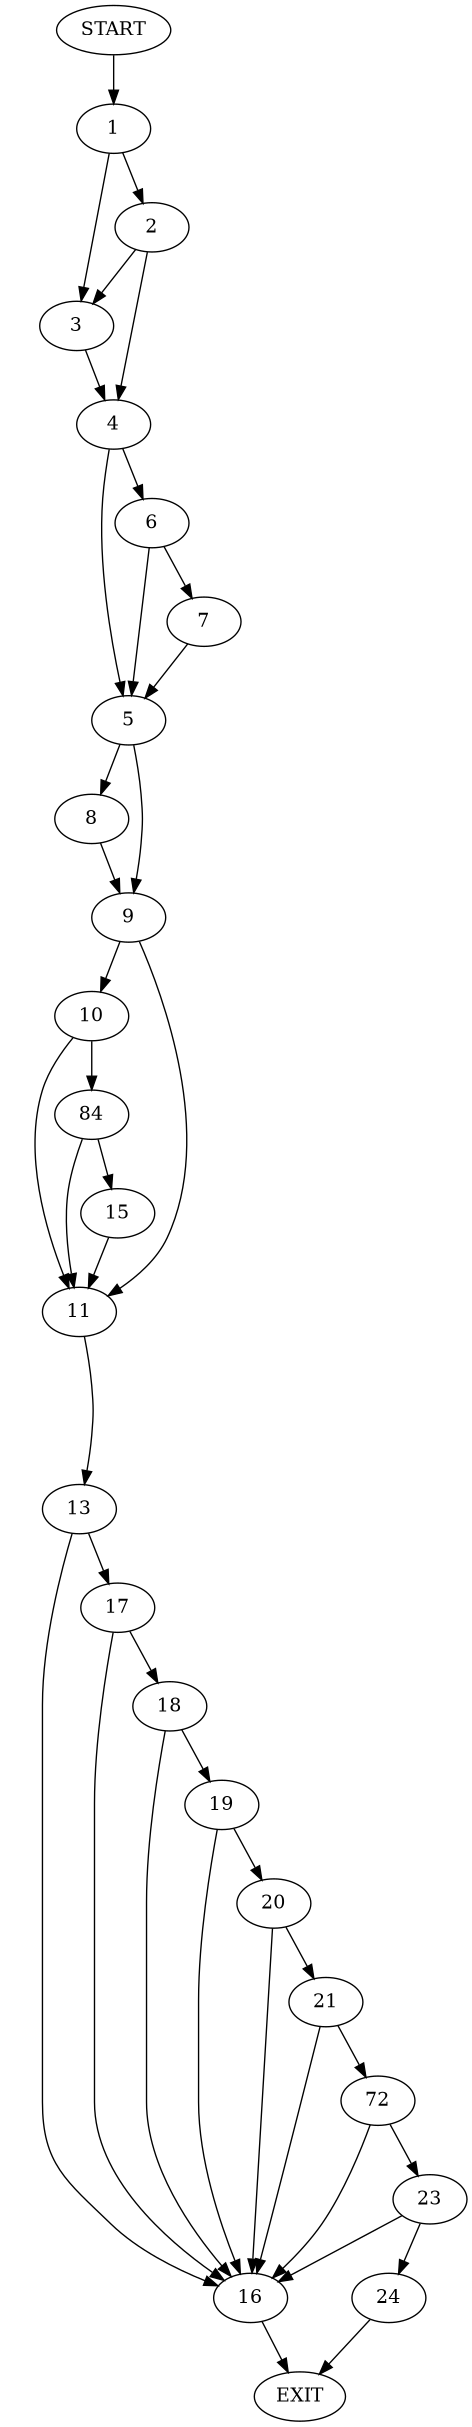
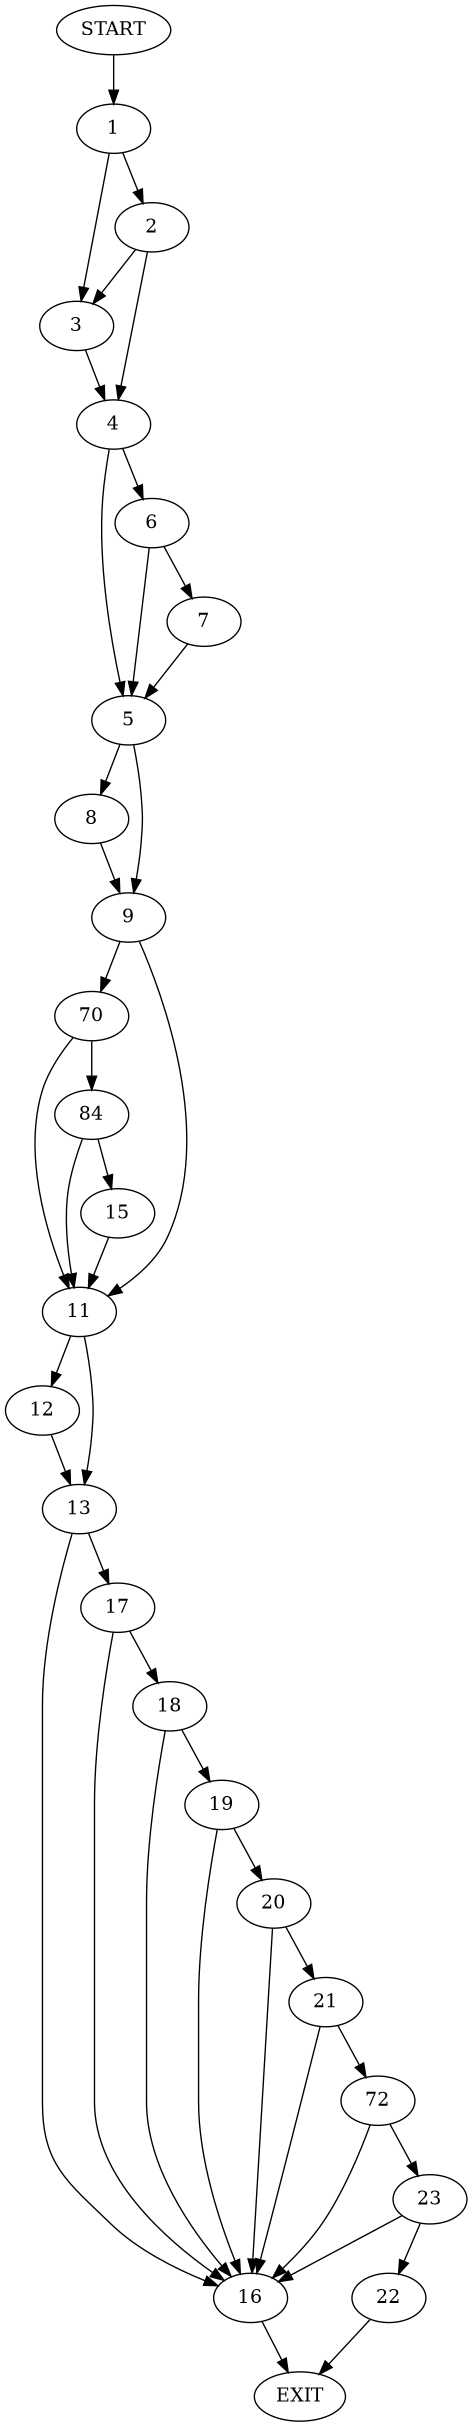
(92, 1016) -> (92, 1016)
none -> (42, 1411)
(389, 2298) -> (389, 2298)
